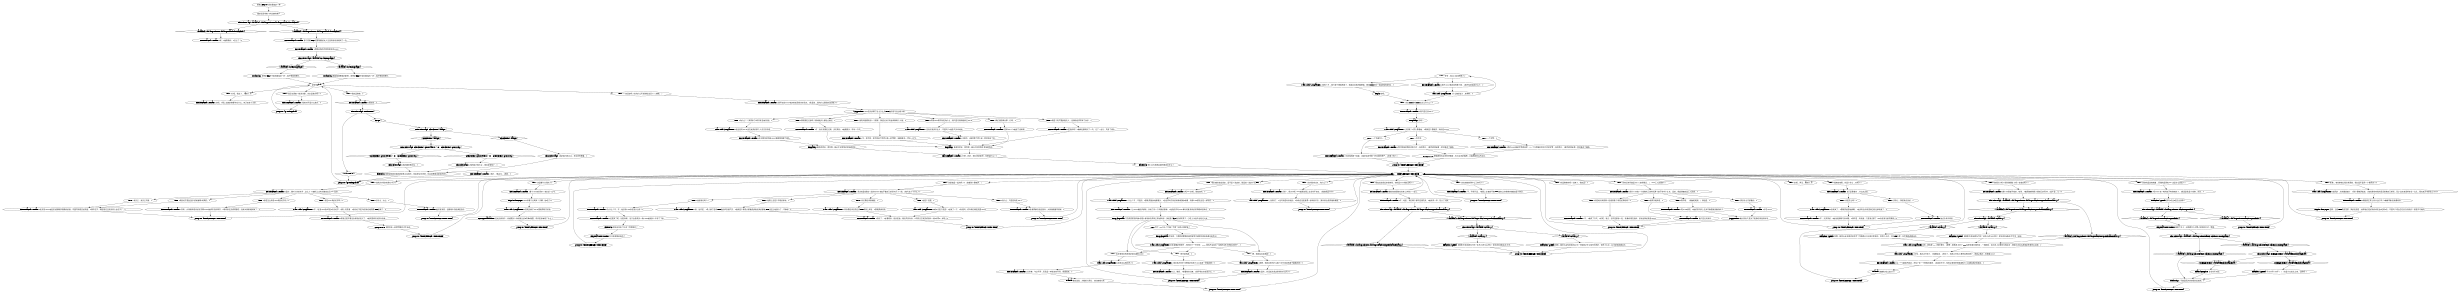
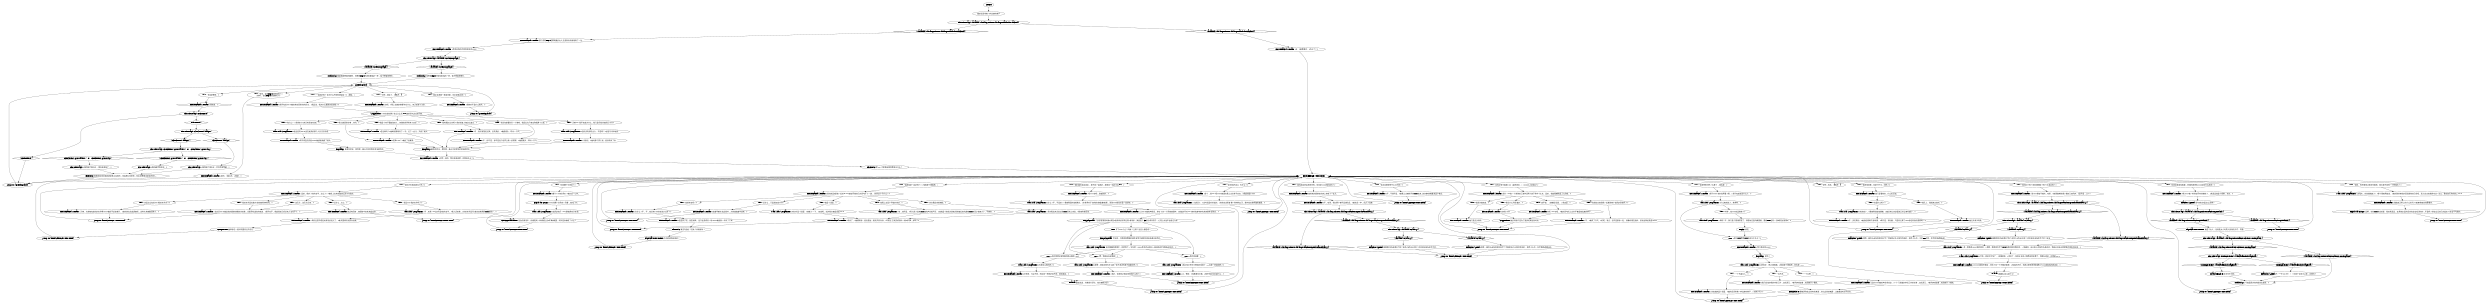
(269, 5) -> (989, 5)
(1452, 80) -> (1715, 189)
(317, 85) -> (361, 85)
none -> (268, 95)
(378, 121) -> (196, 123)
(1421, 186) -> (1308, 111)
